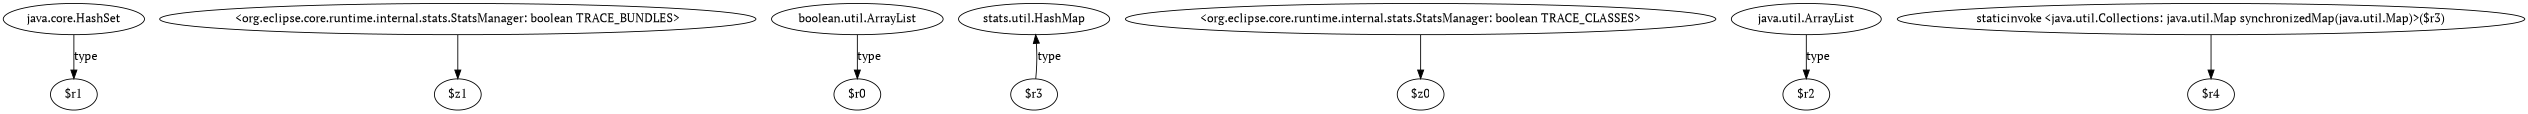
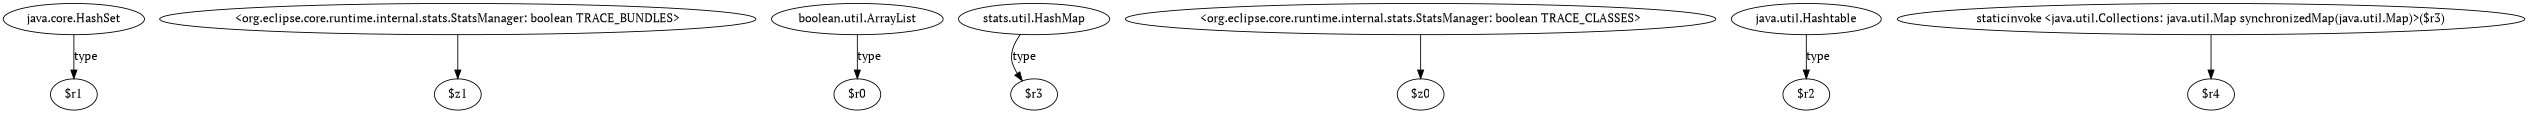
(1806, 19) -> (1806, 19)
(1037, 61) -> (1012, 54)
